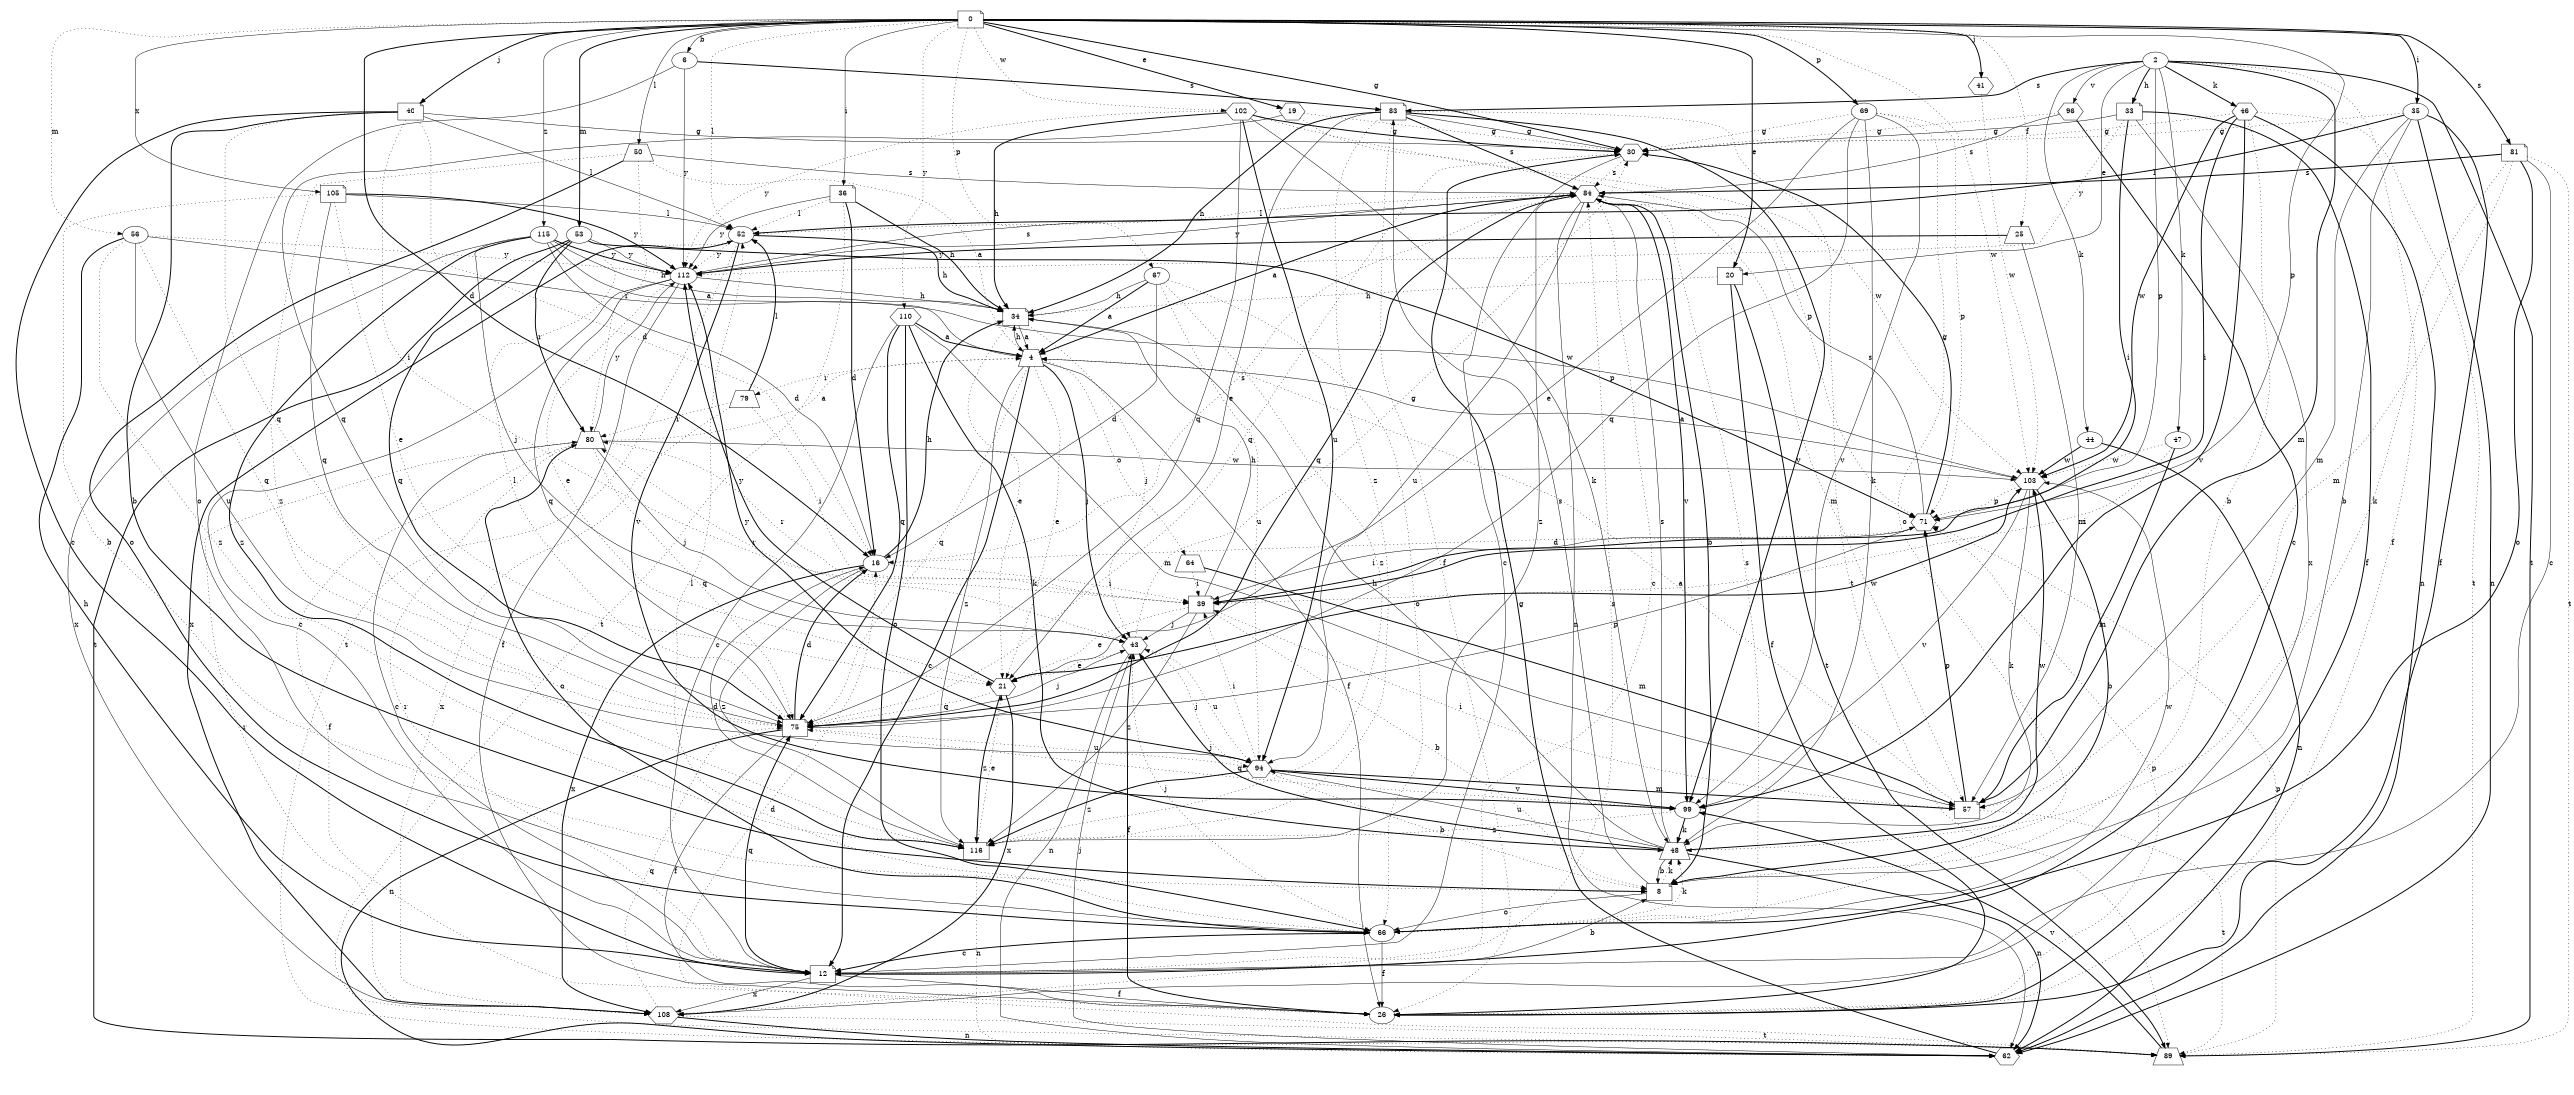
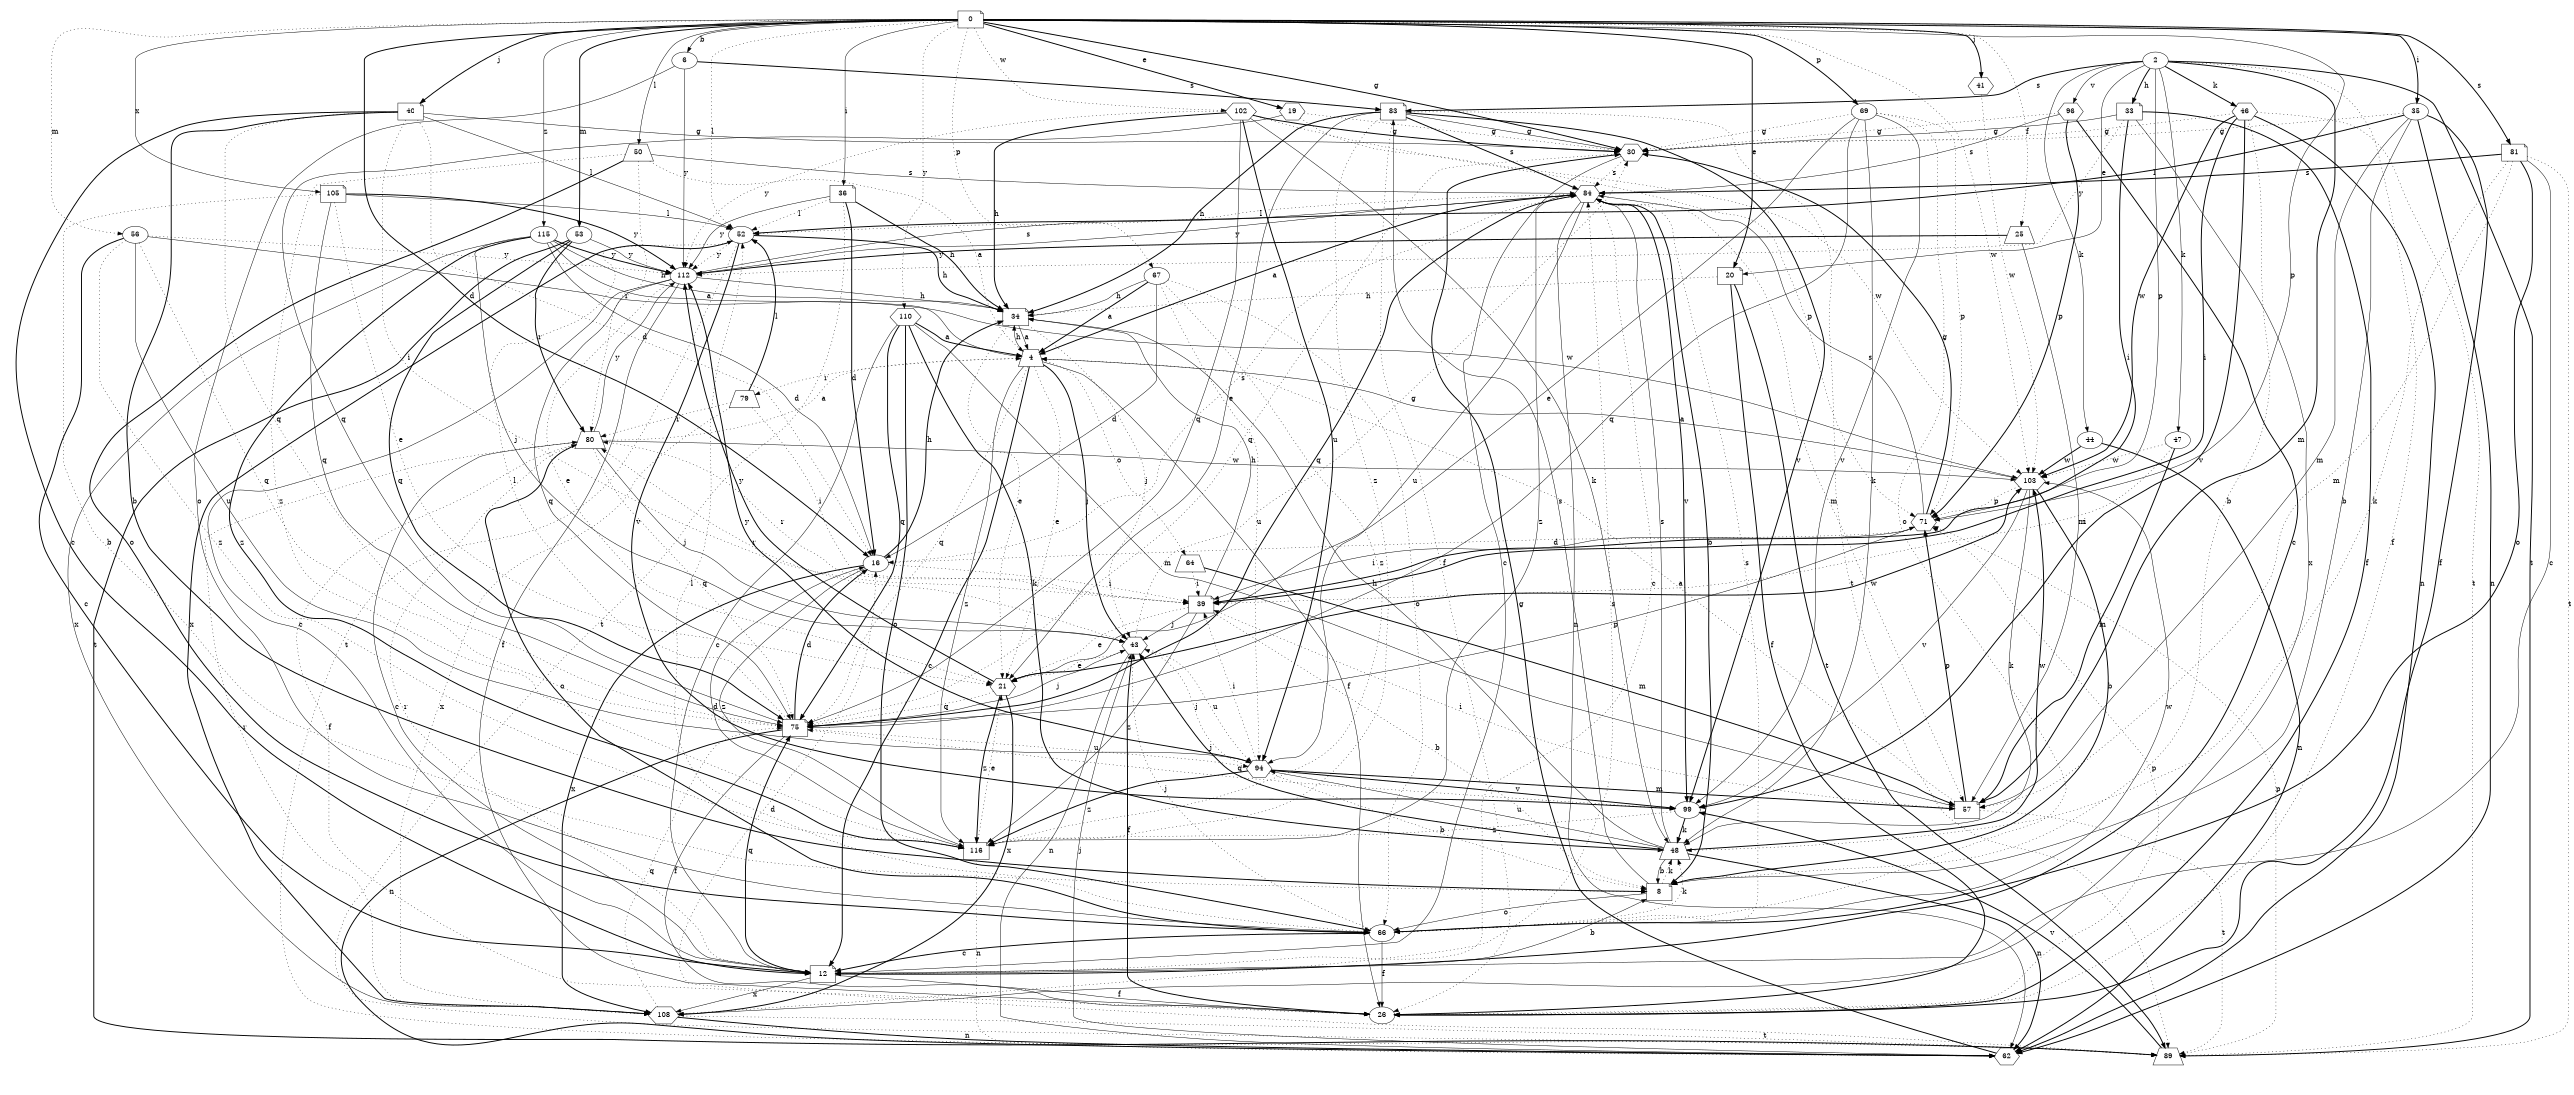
(1307, 272) -> (2052, 333)
(86, 605) -> (86, 605)
